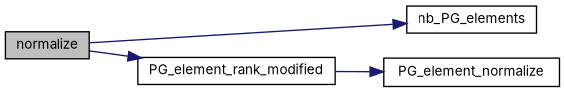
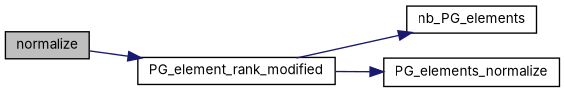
(241, 34) -> (348, 47)
(472, 72) -> (472, 72)
